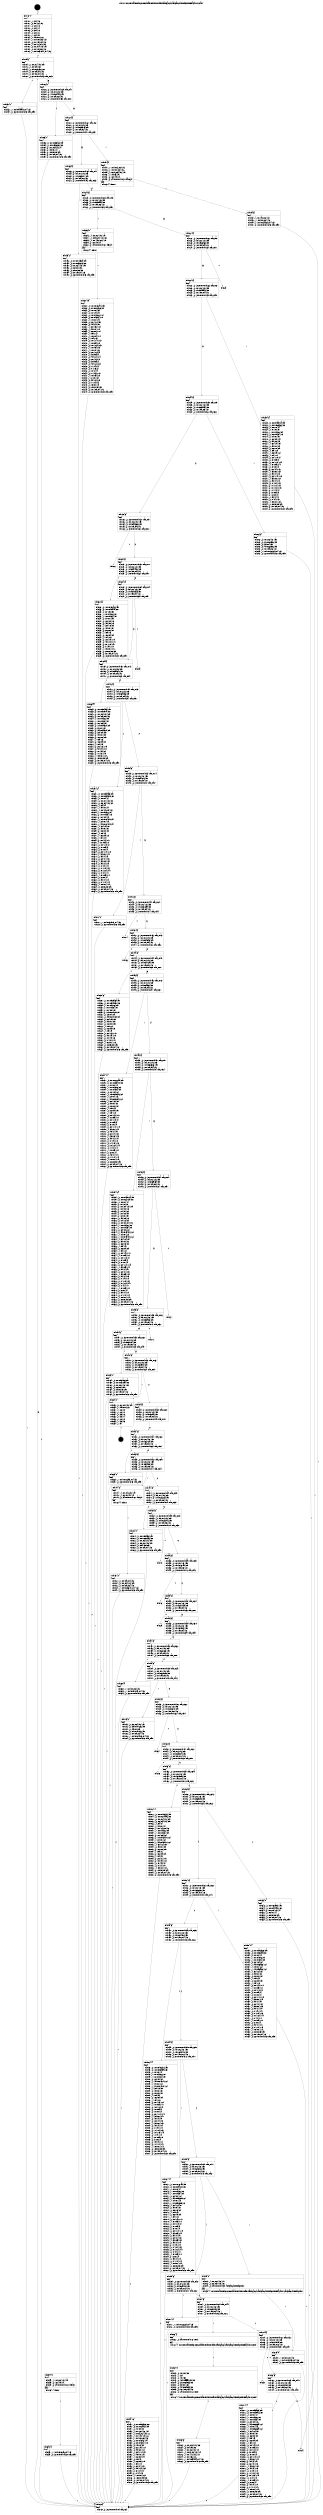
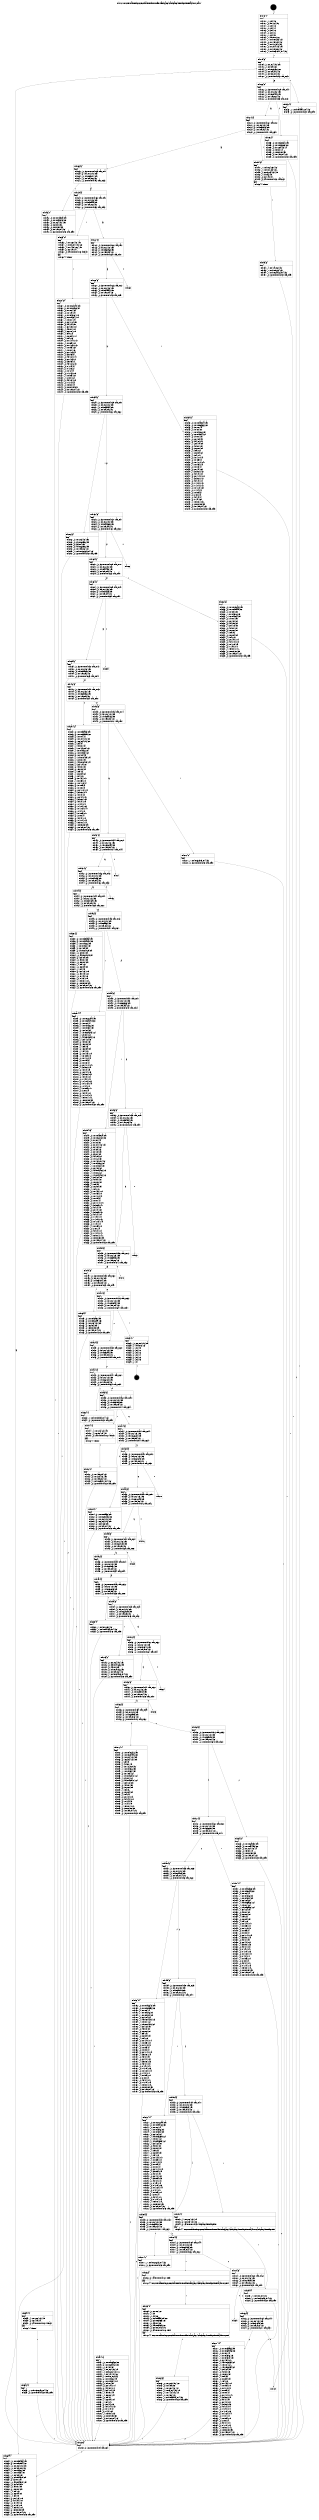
(88, 1635) -> (61, 2463)
